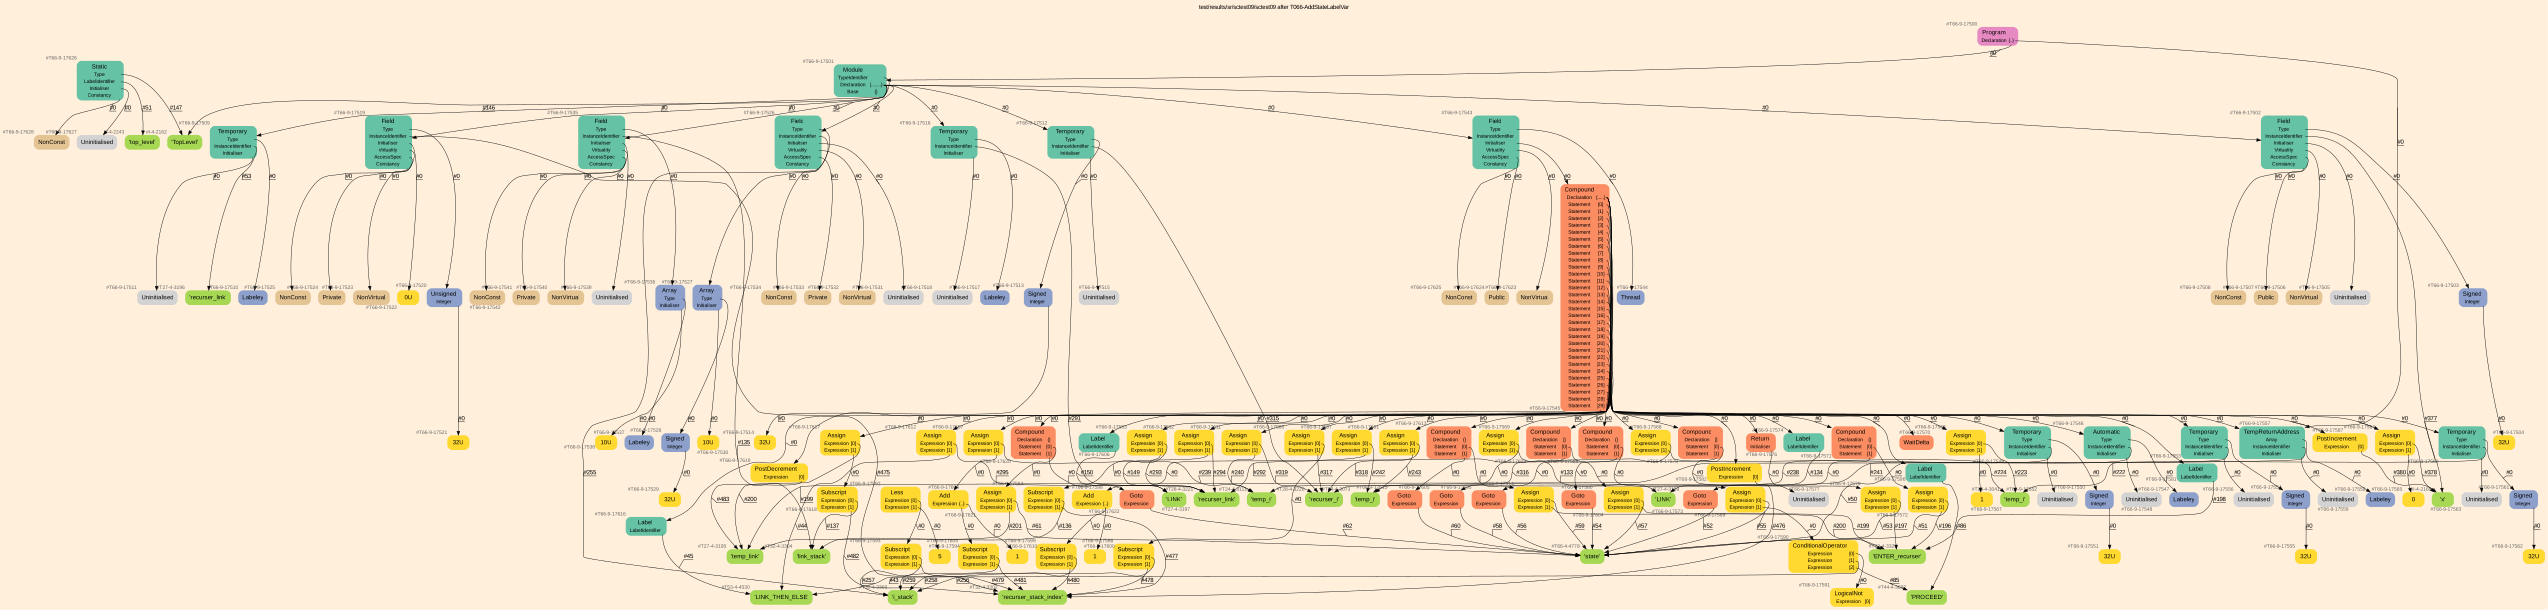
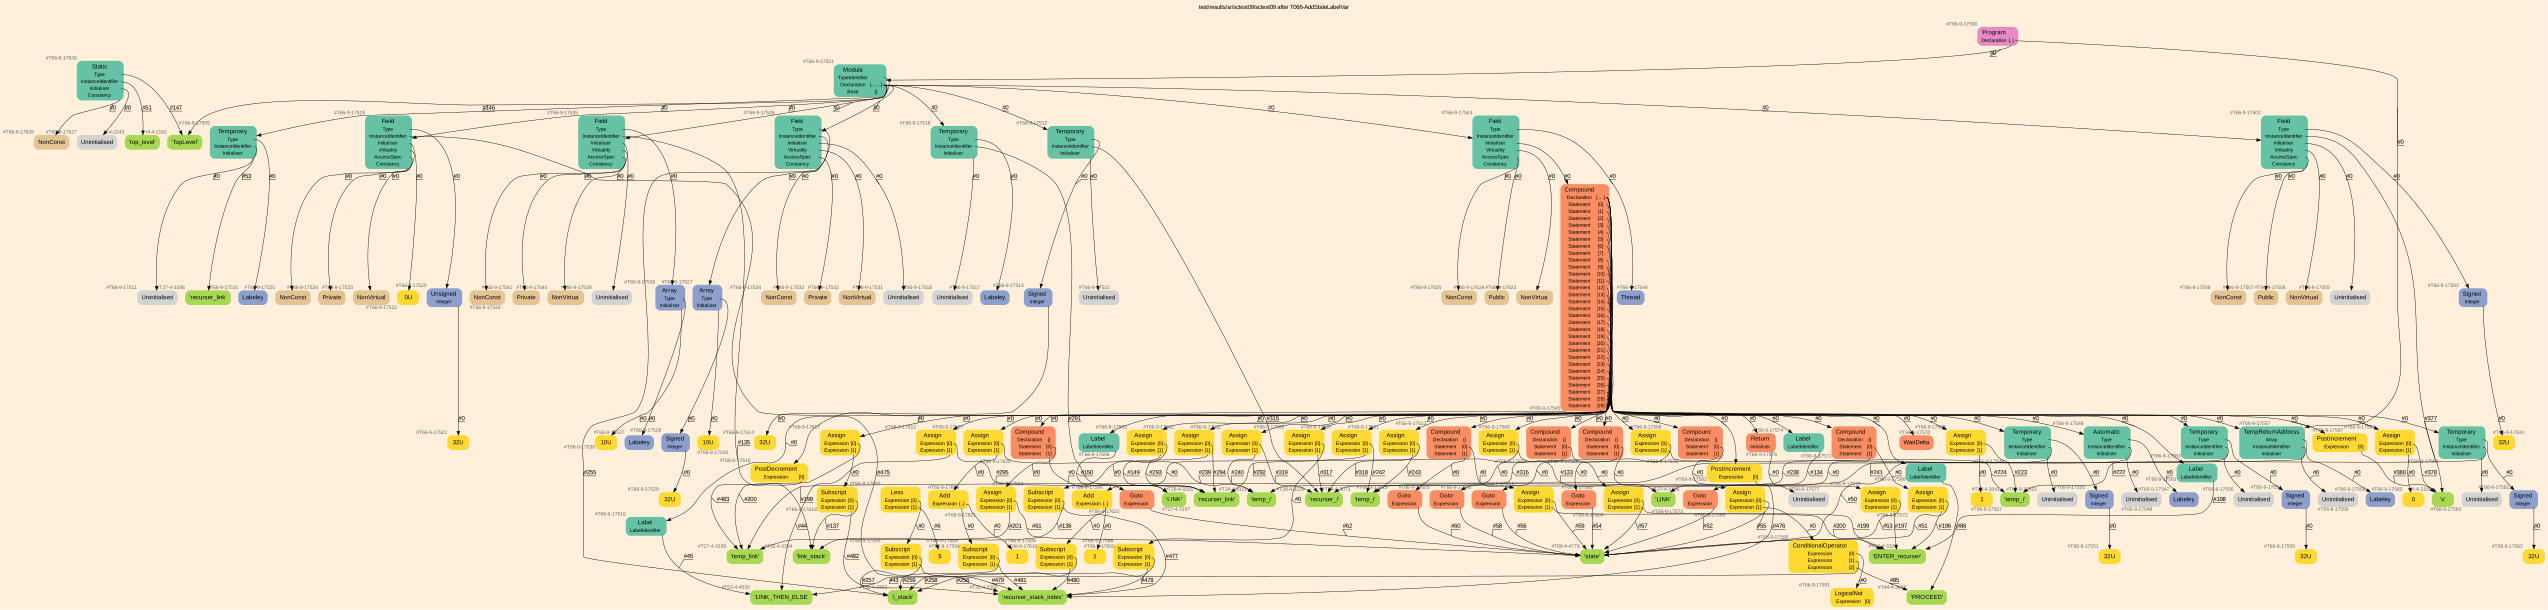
(99, 81) -> (100, 81)
(937, 526) -> (937, 526)
